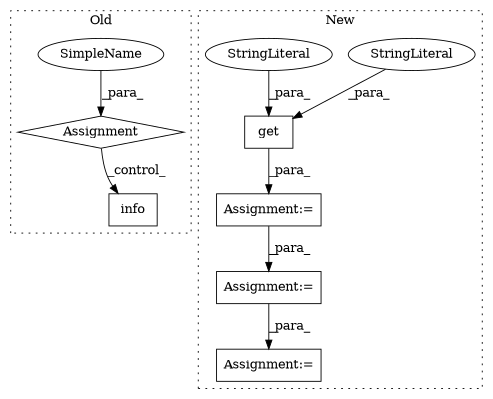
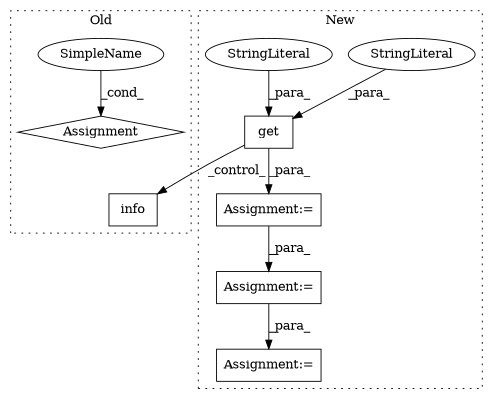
(122, 93) -> (122, 93)
(105, 168) -> (205, 166)
